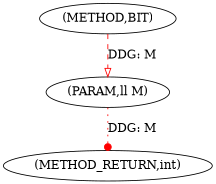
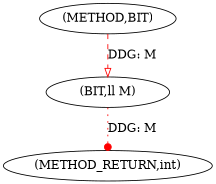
(108, 92) -> (108, 92)
